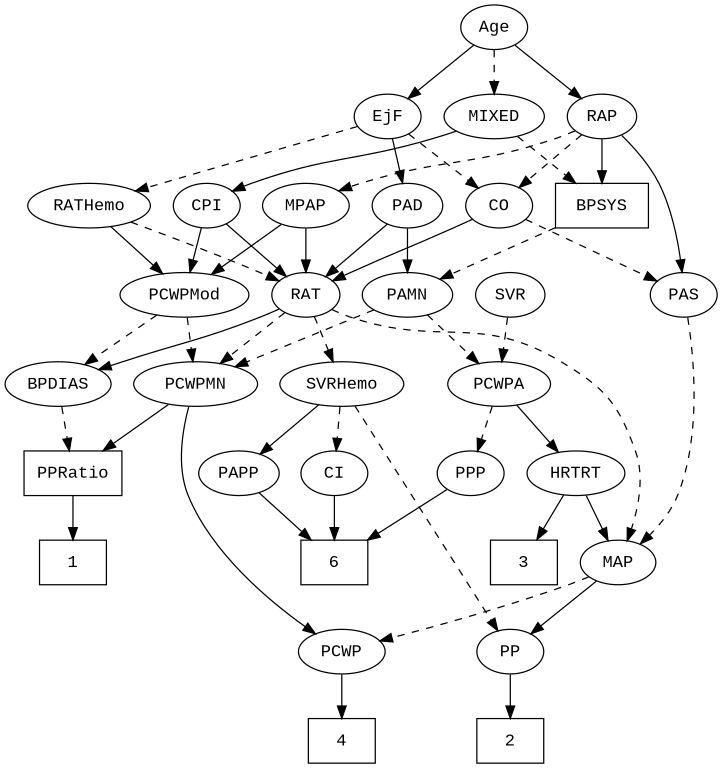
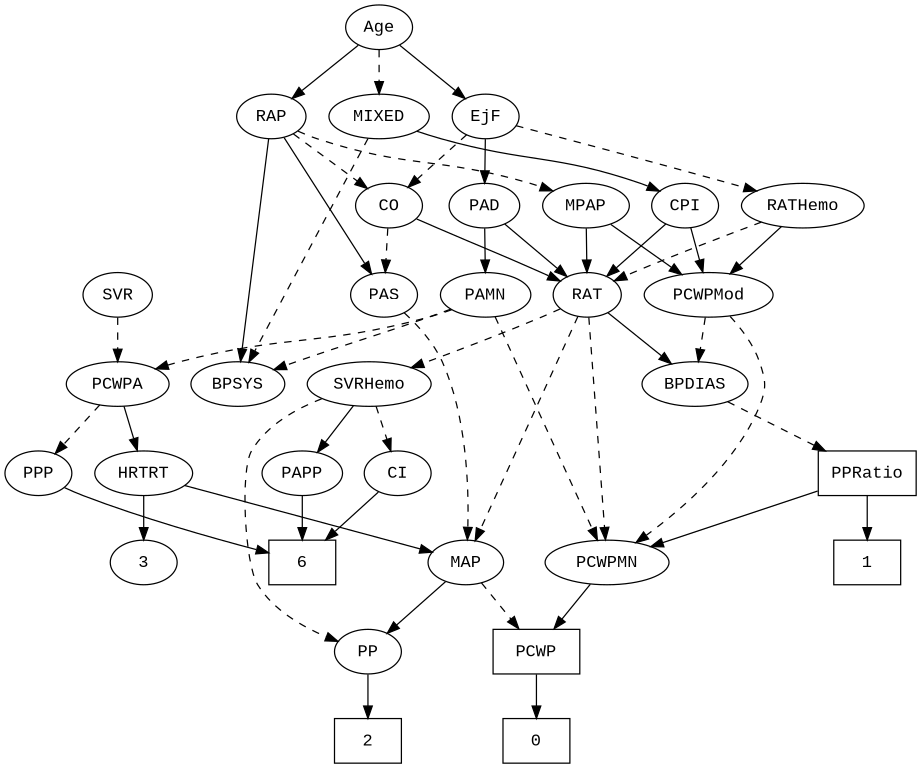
(602, 206) -> (238, 384)
(503, 251) -> (360, 340)
(141, 424) -> (740, 517)
(524, 562) -> (144, 562)
(342, 652) -> (536, 652)
(342, 741) -> (536, 741)
